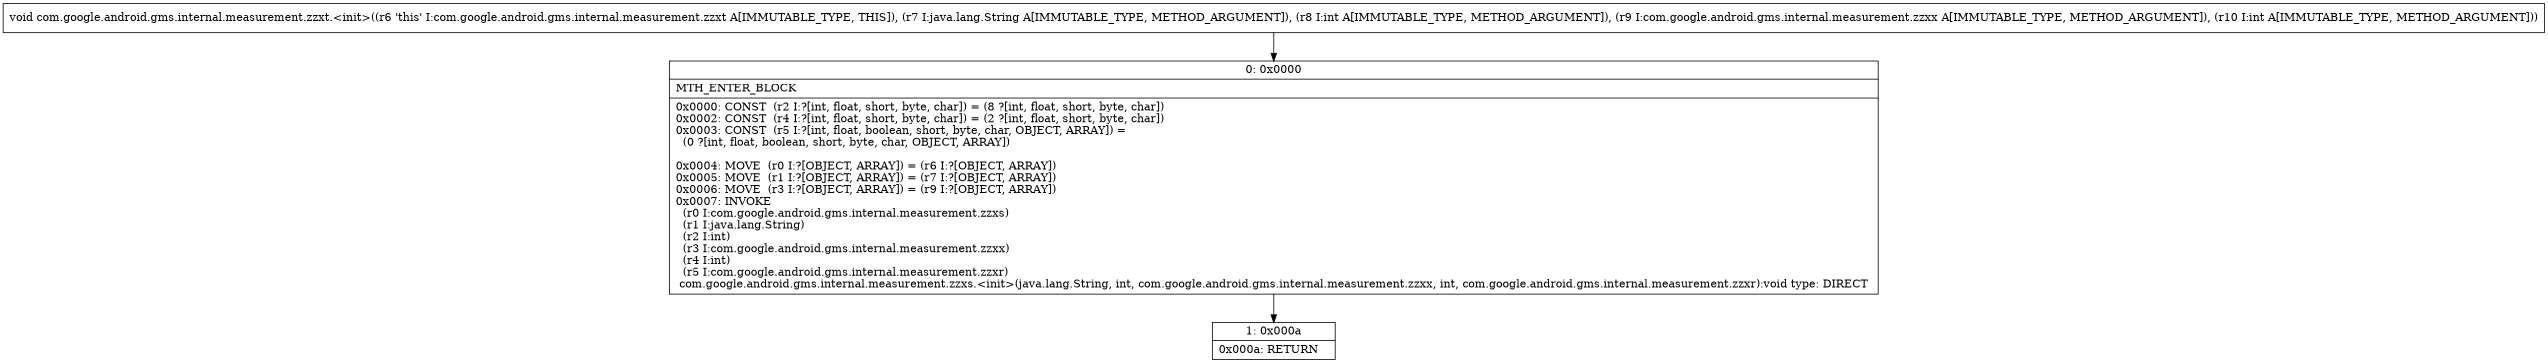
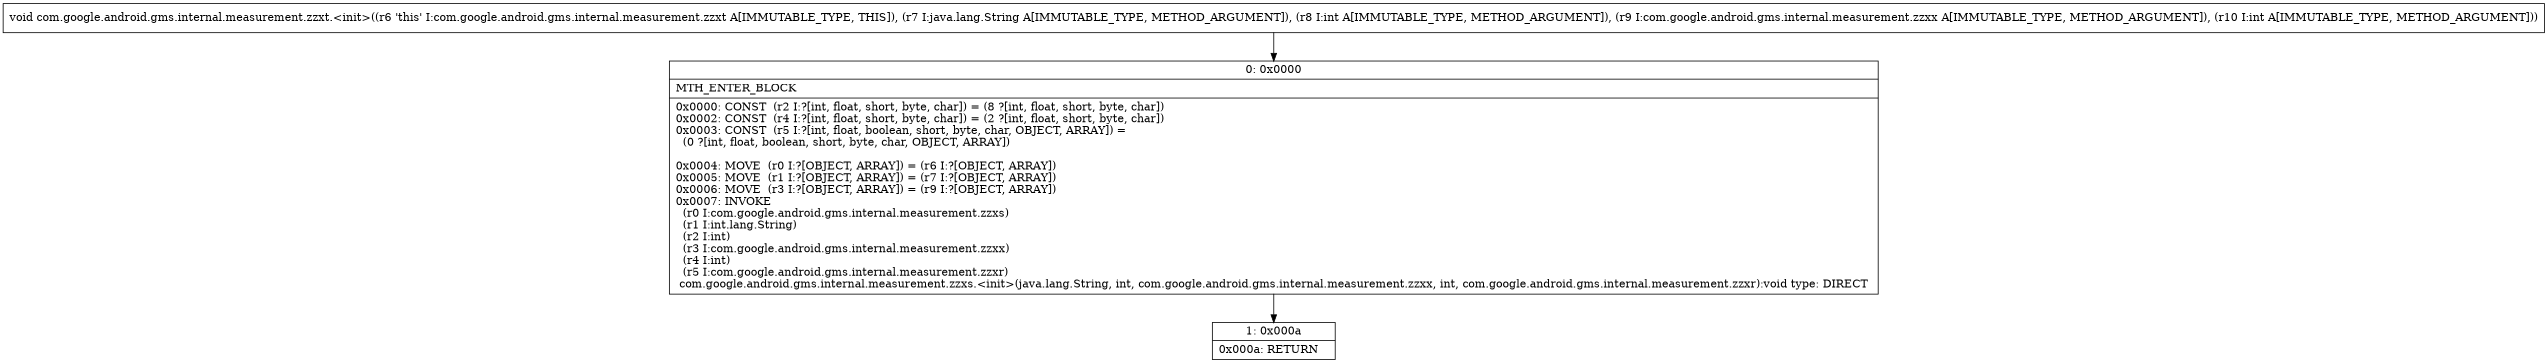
(740, 225) -> (736, 225)
